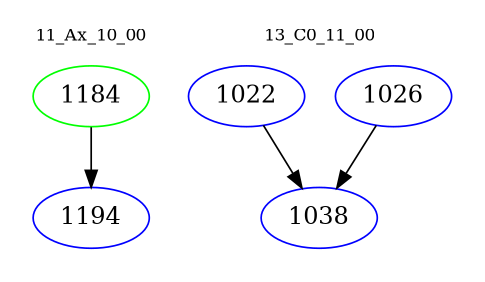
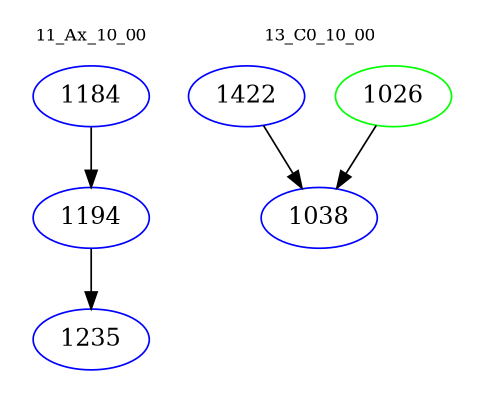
(320, 36) -> (320, 36)
(91, 96) -> (91, 96)
(247, 96) -> (247, 96)
(394, 96) -> (394, 96)
none -> (91, 339)
